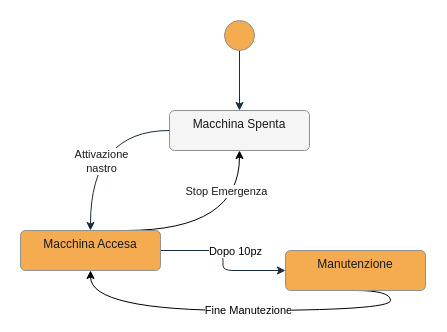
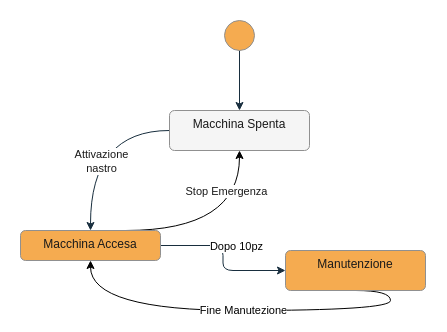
(91, 251) -> (91, 246)
